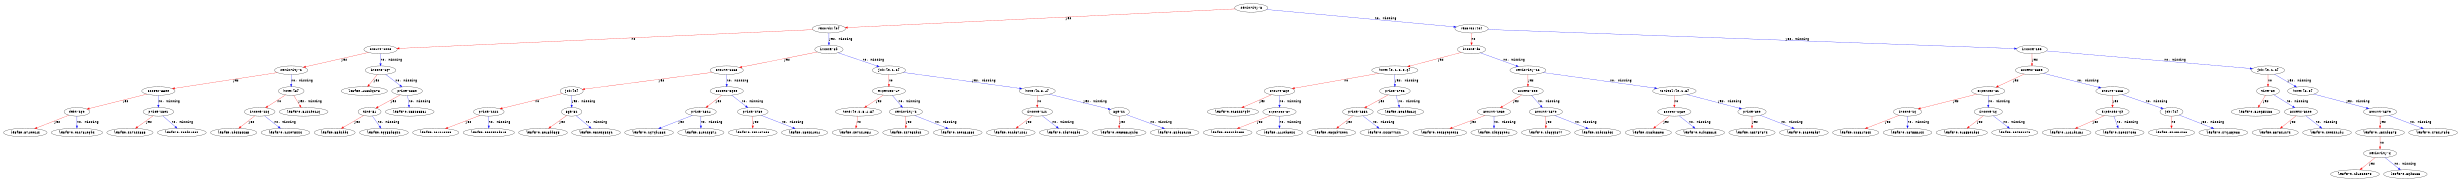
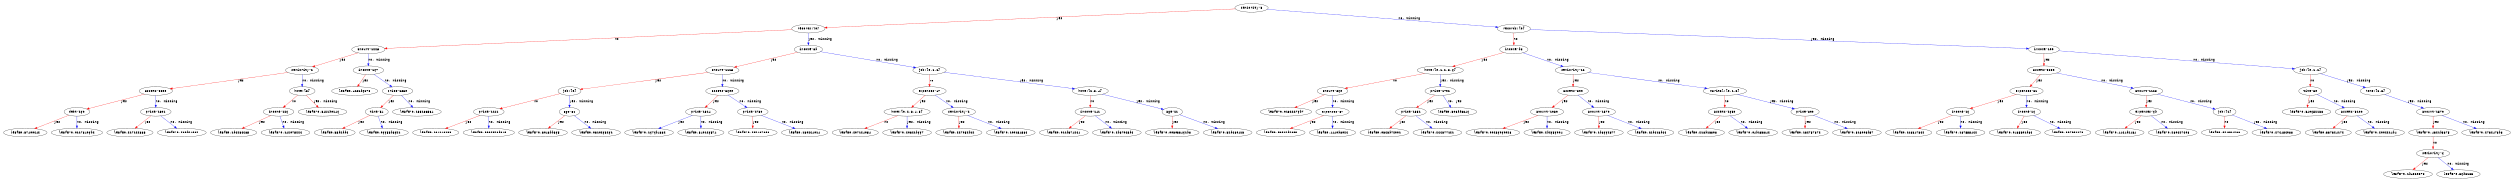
(1409, 101) -> (1455, 101)
none -> (907, 133)
